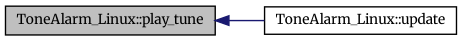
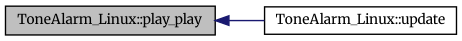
(110, 21) -> (110, 21)
